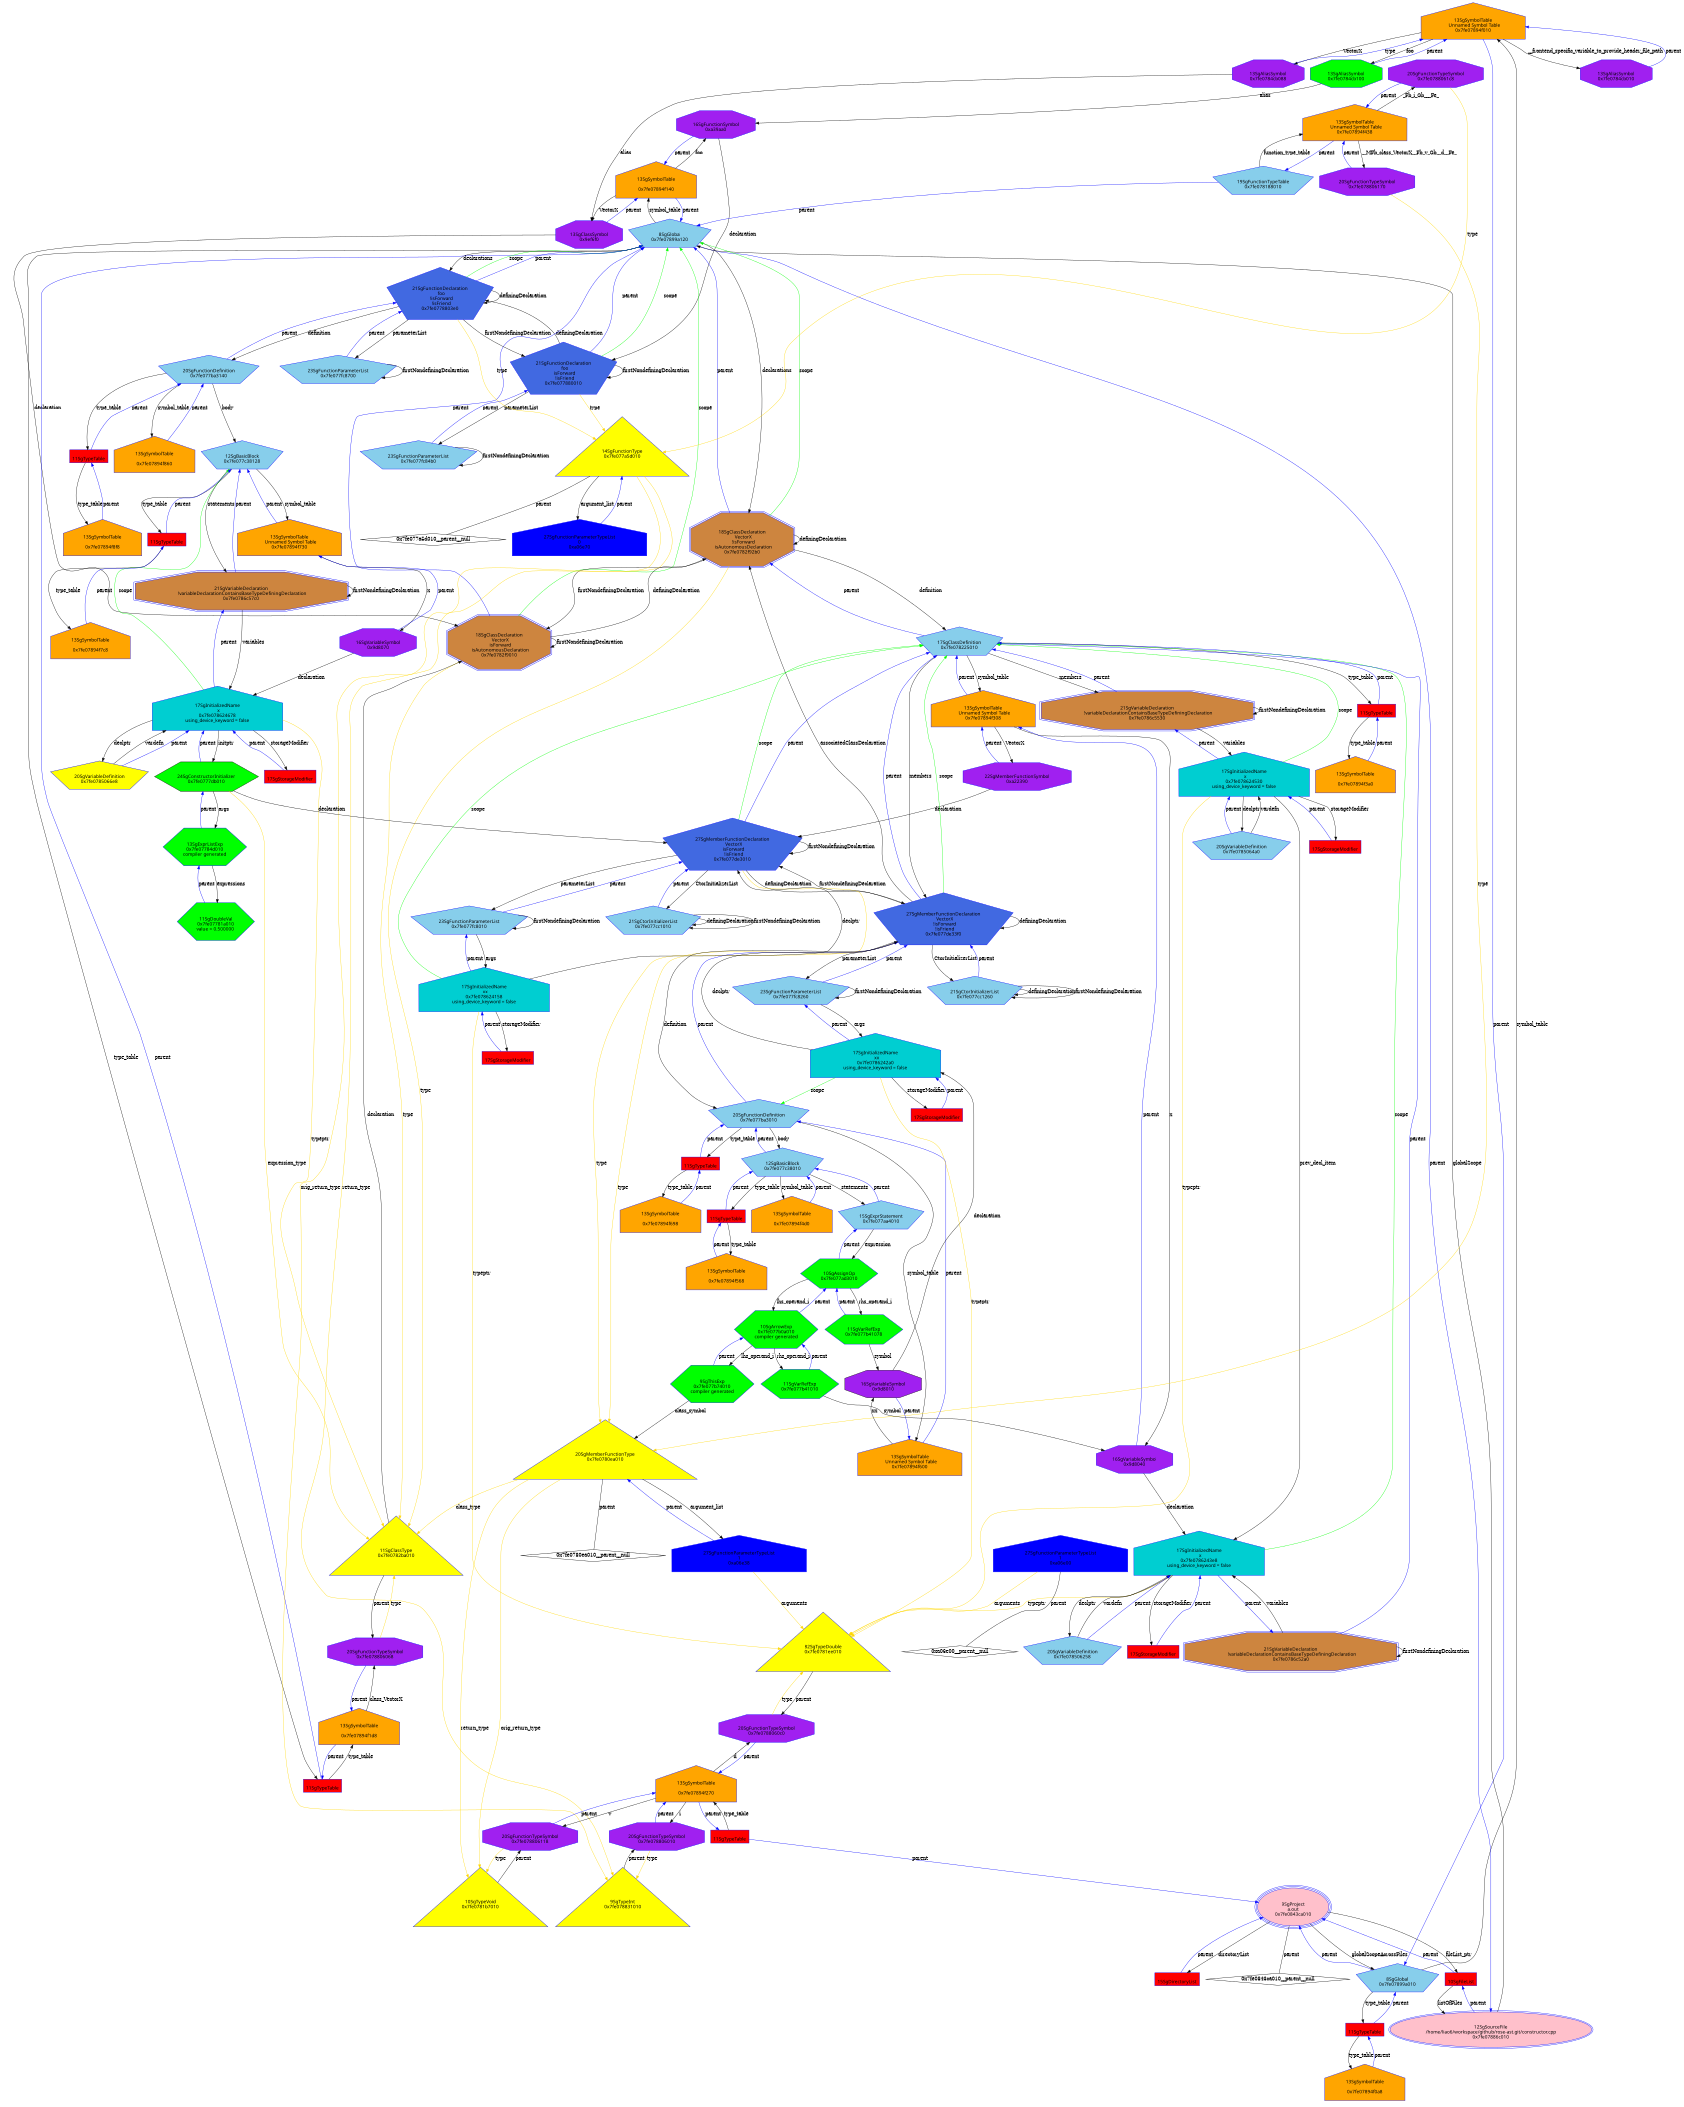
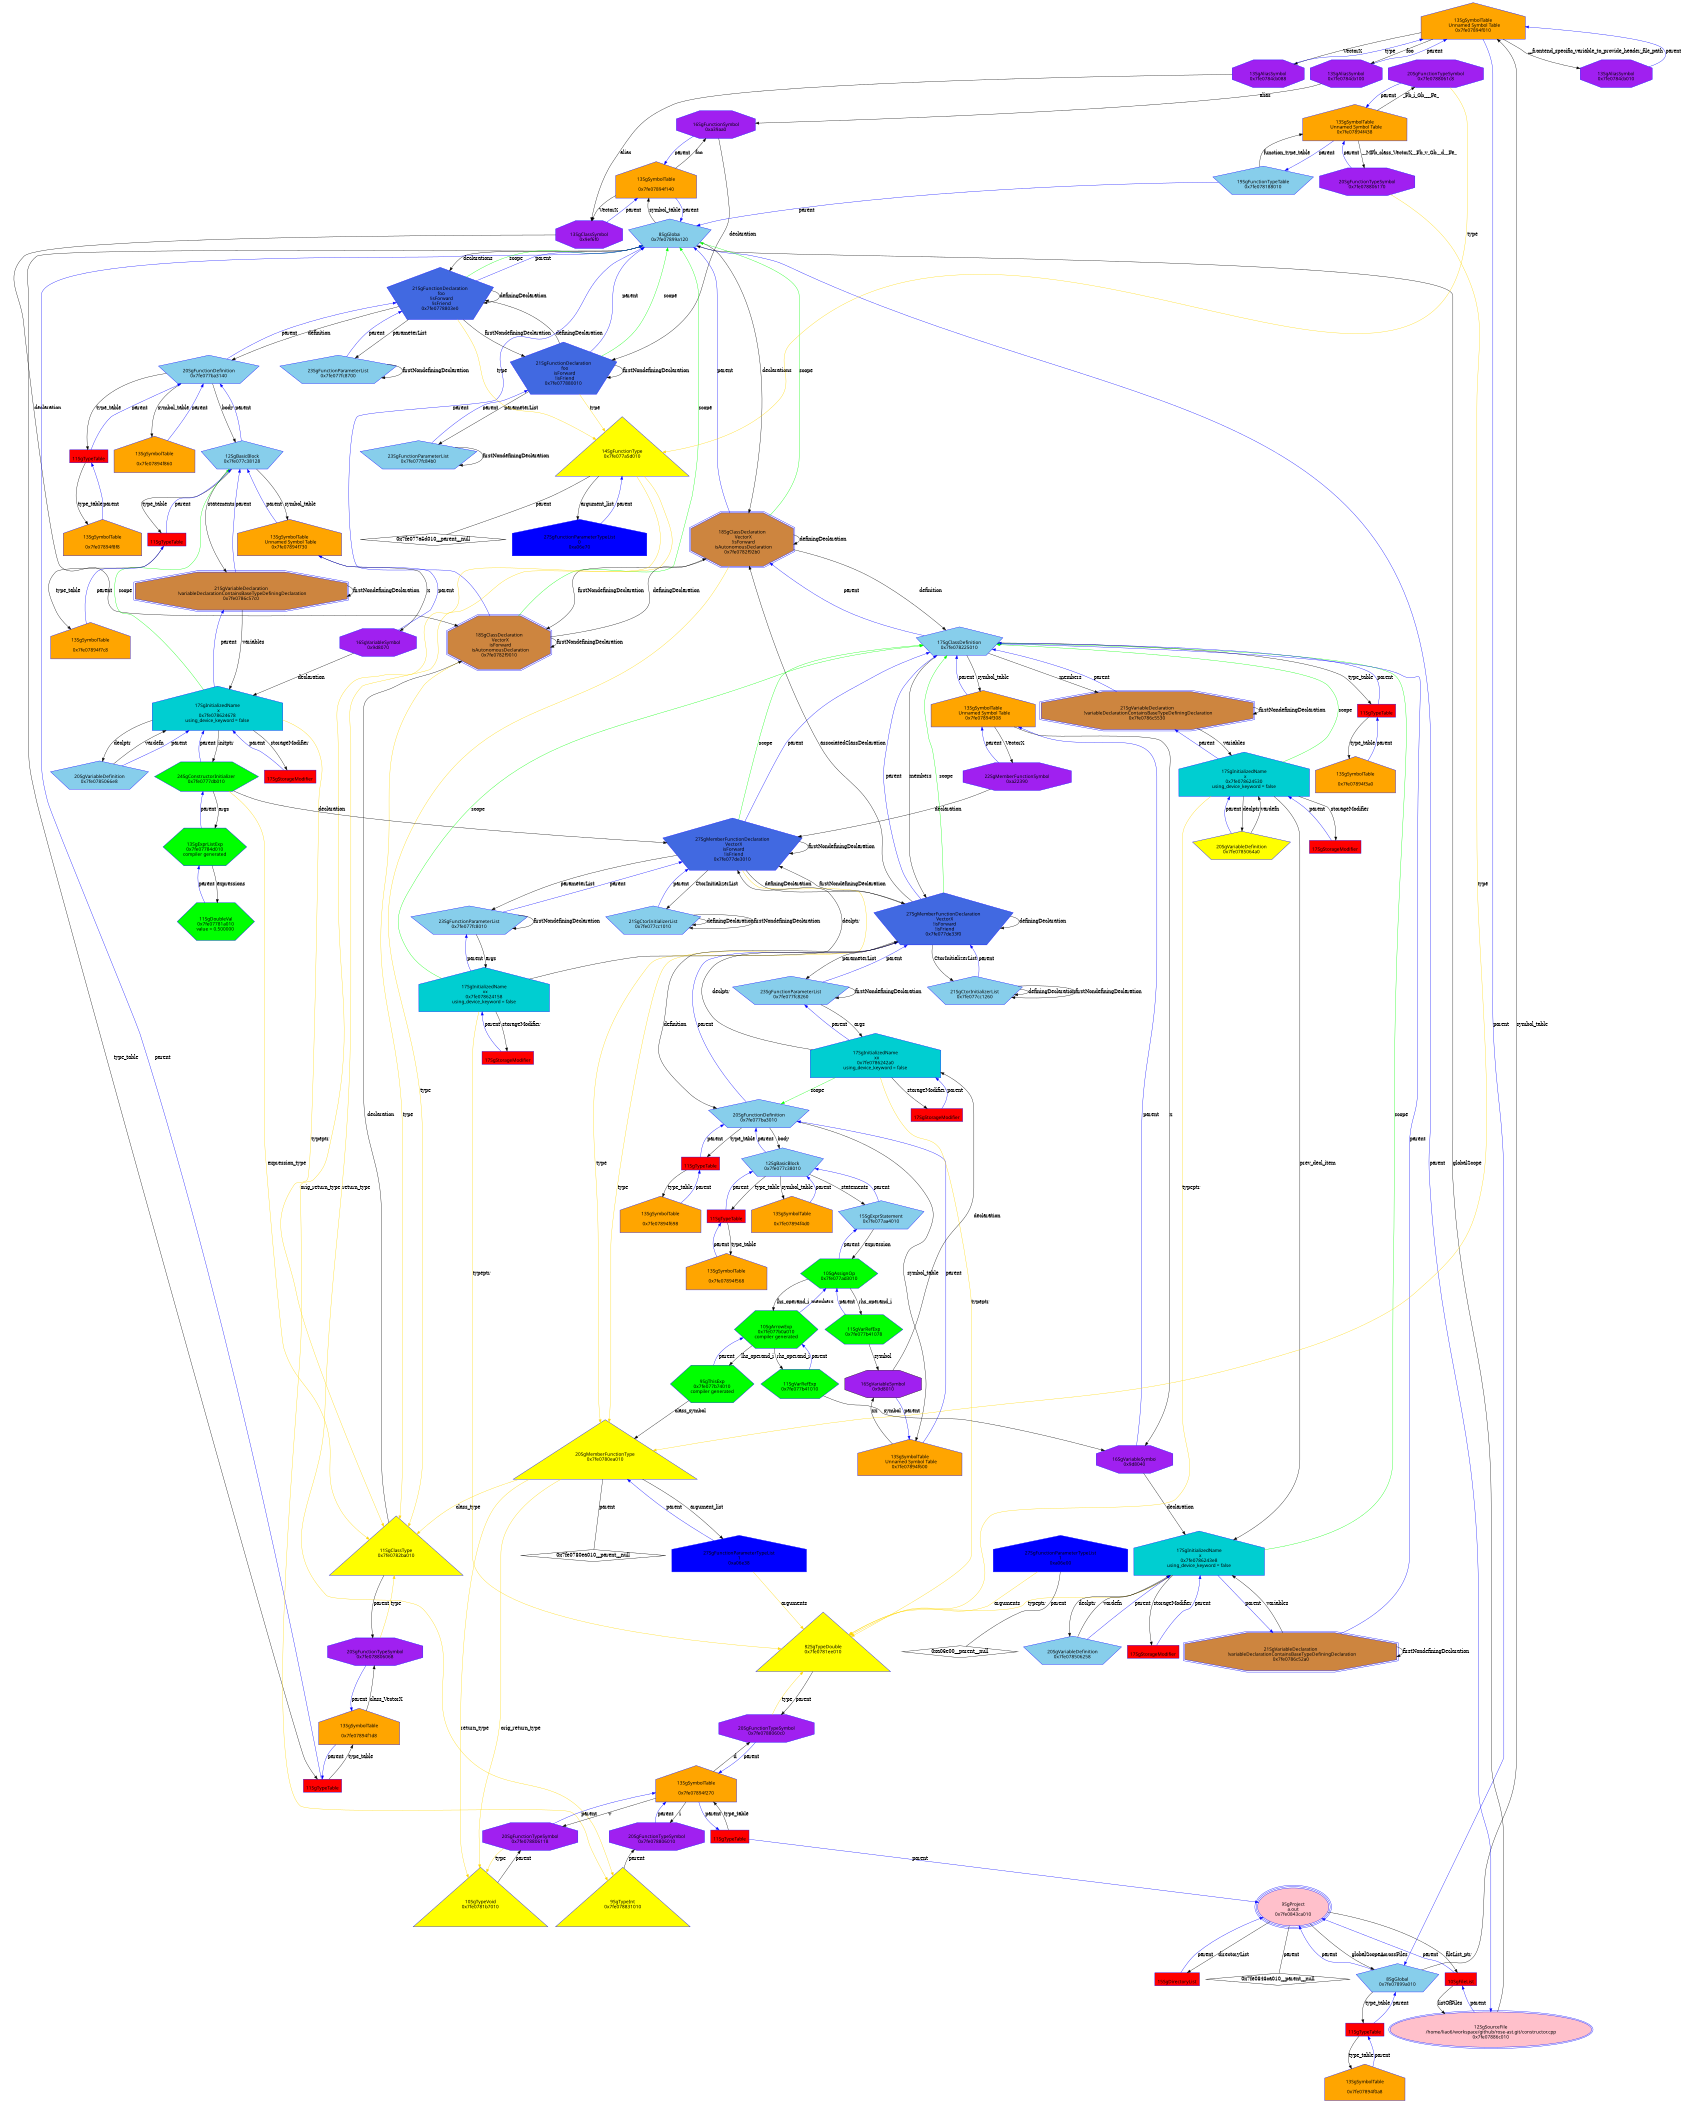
(1346, 74) -> (1346, 74)
none -> (236, 412)
(100, 777) -> (100, 777)
(207, 777) -> (207, 777)
(1242, 847) -> (1242, 847)
(823, 1302) -> (823, 1302)
(644, 1863) -> none
